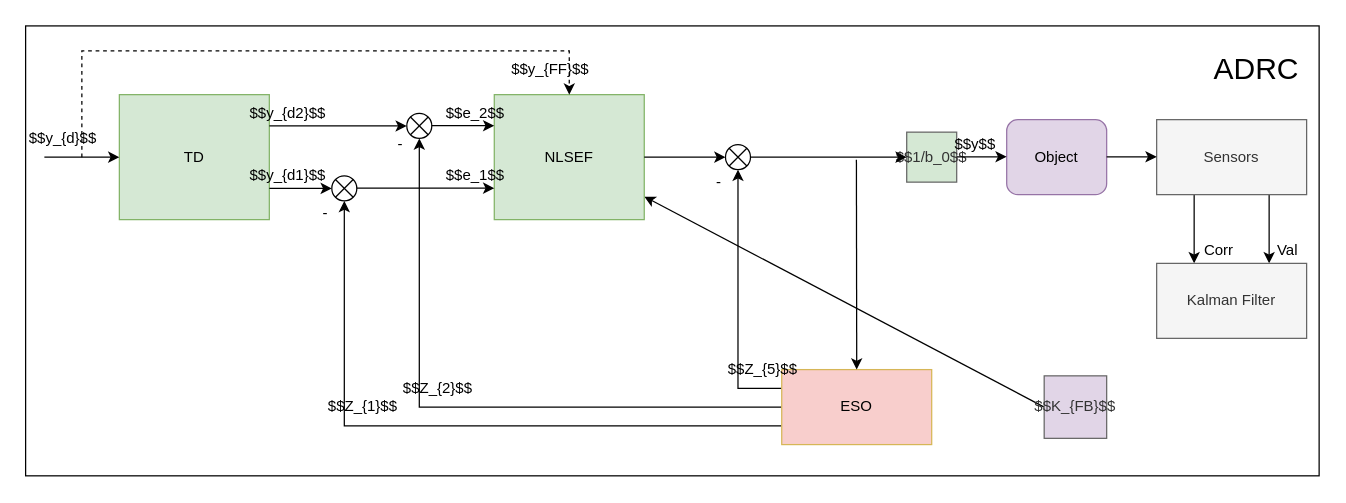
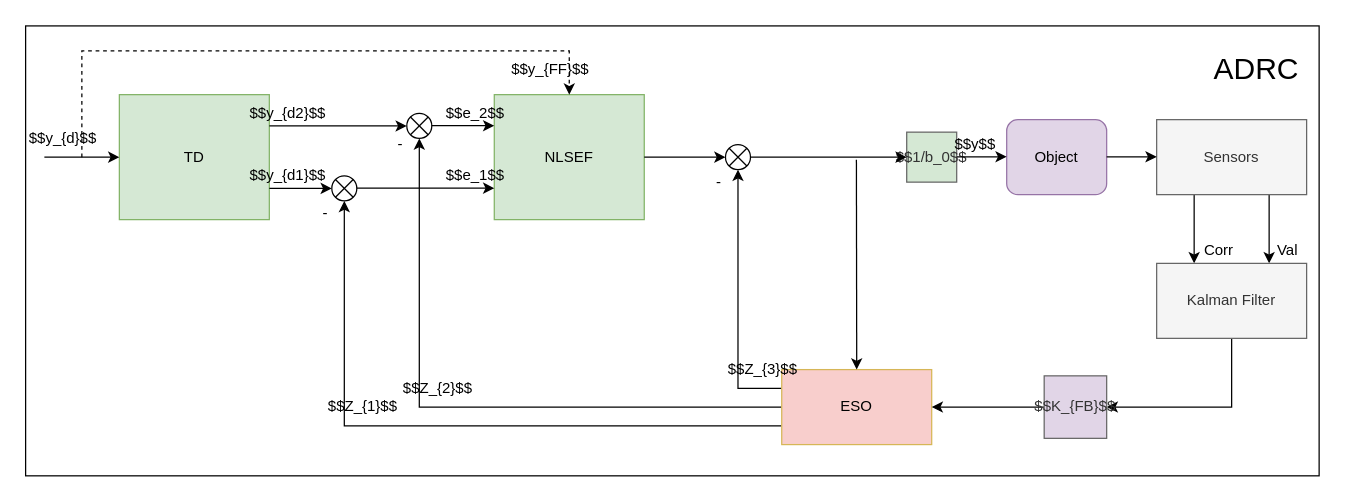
(848, 303) -> (992, 407)
(763, 369) -> (763, 369)
none -> (1208, 407)
